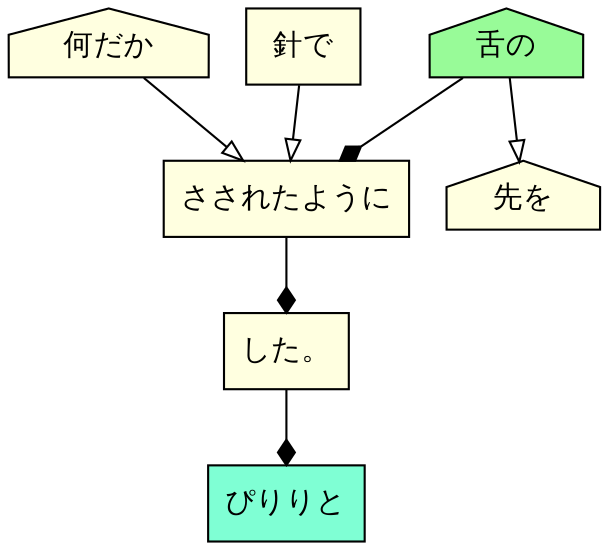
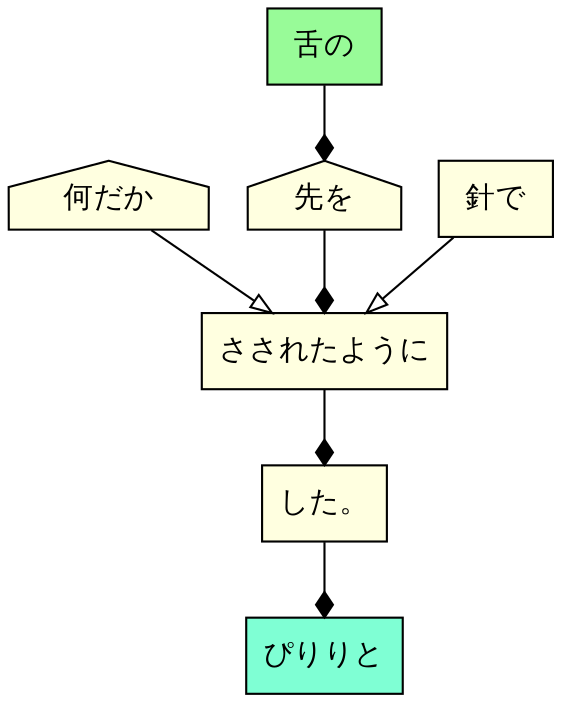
(506, 47) -> (324, 47)
(513, 109) -> (324, 110)
(412, 112) -> (324, 259)
